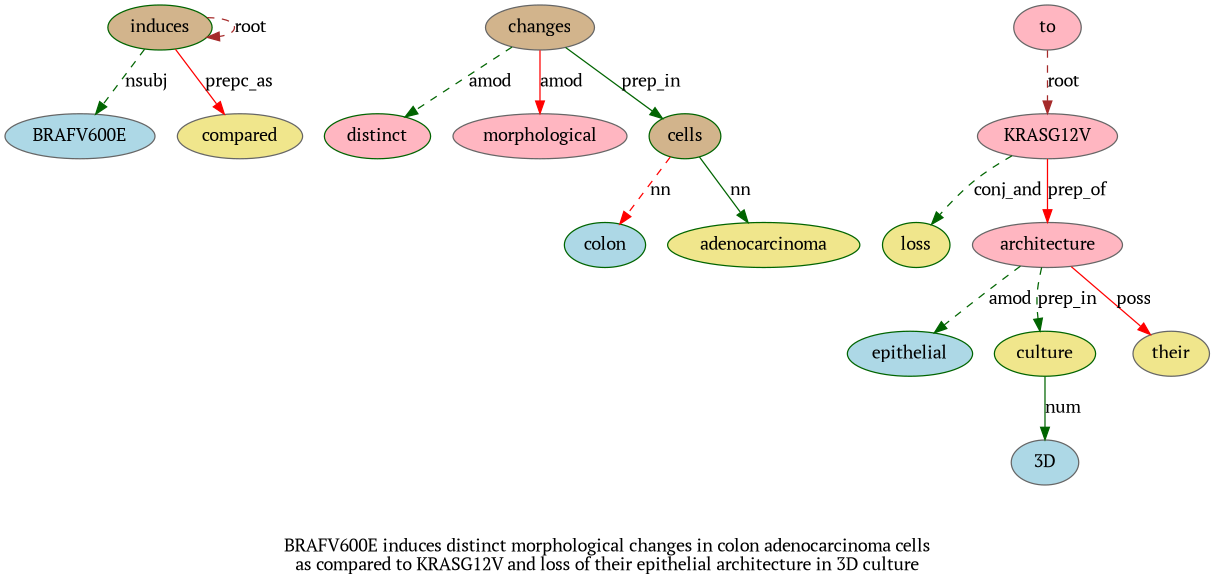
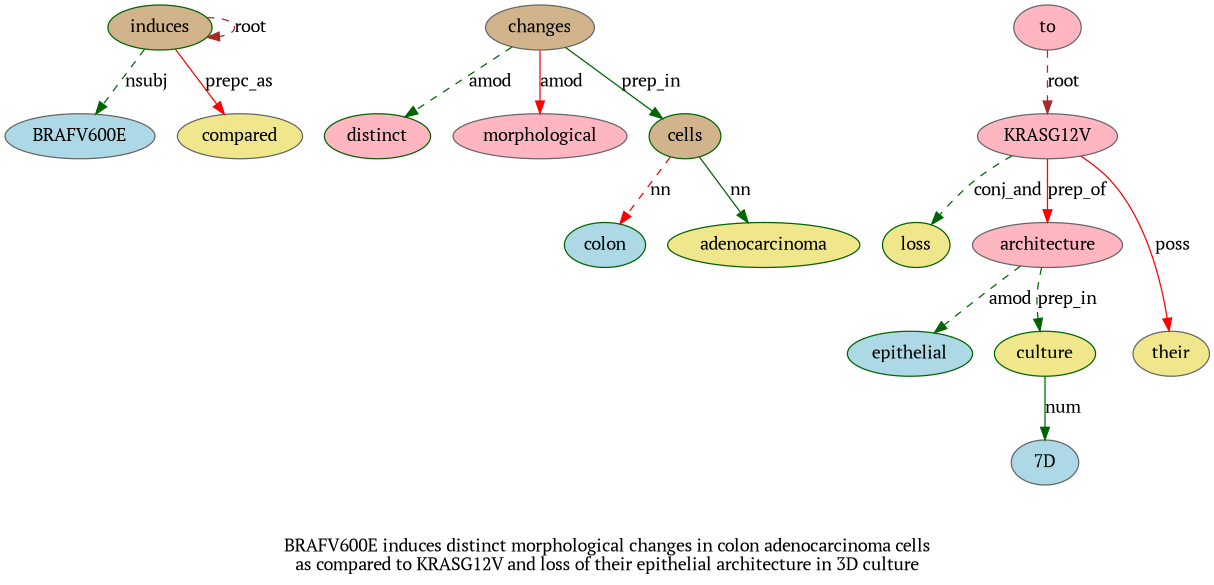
(1106, 296) -> (1141, 228)
(1045, 462) -> (1045, 462)
